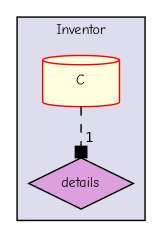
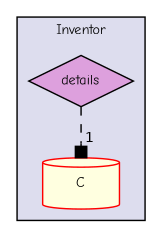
(81, 125) -> (81, 125)
